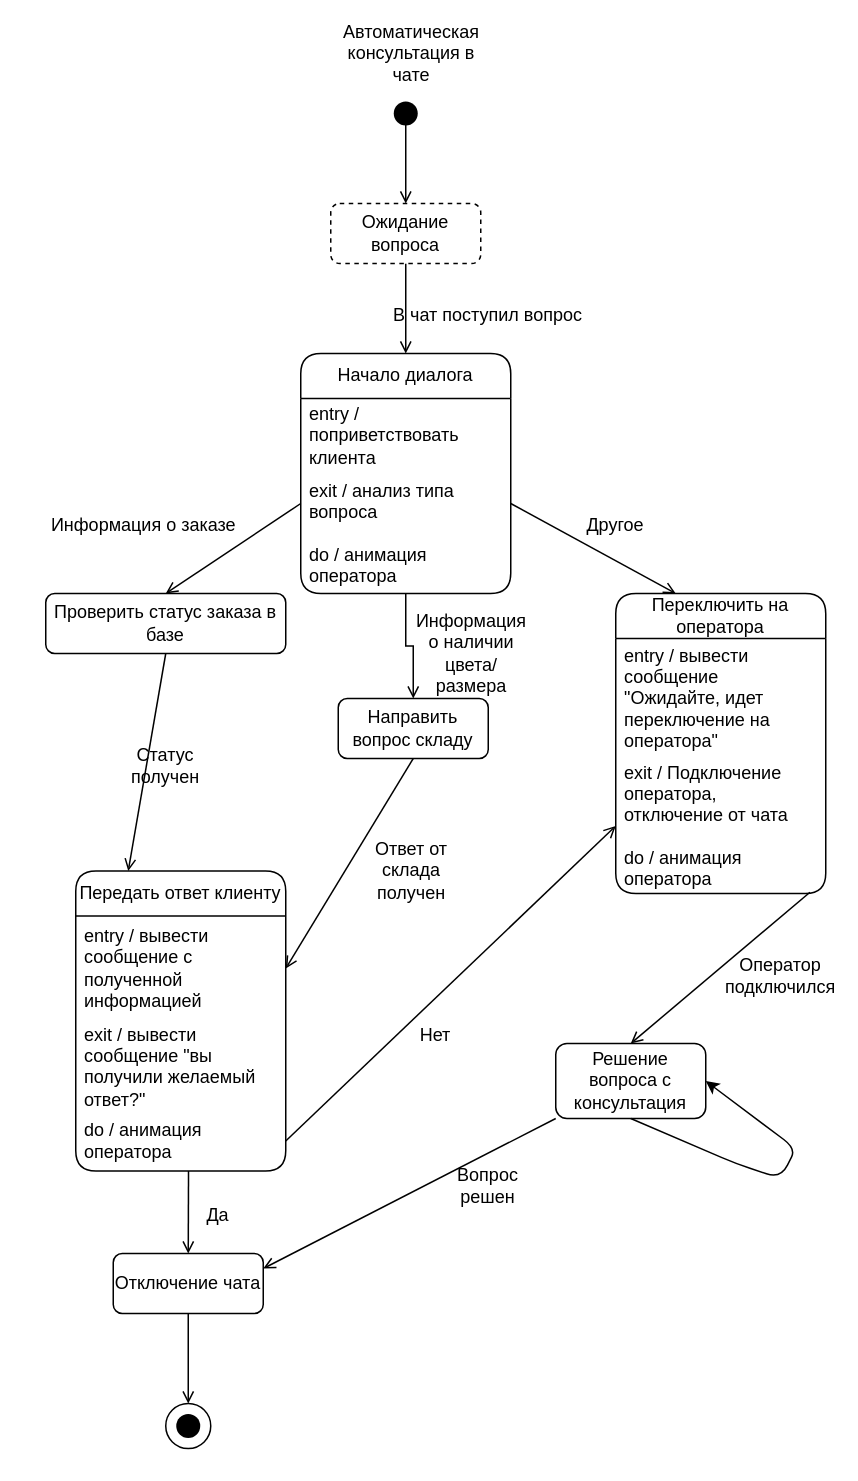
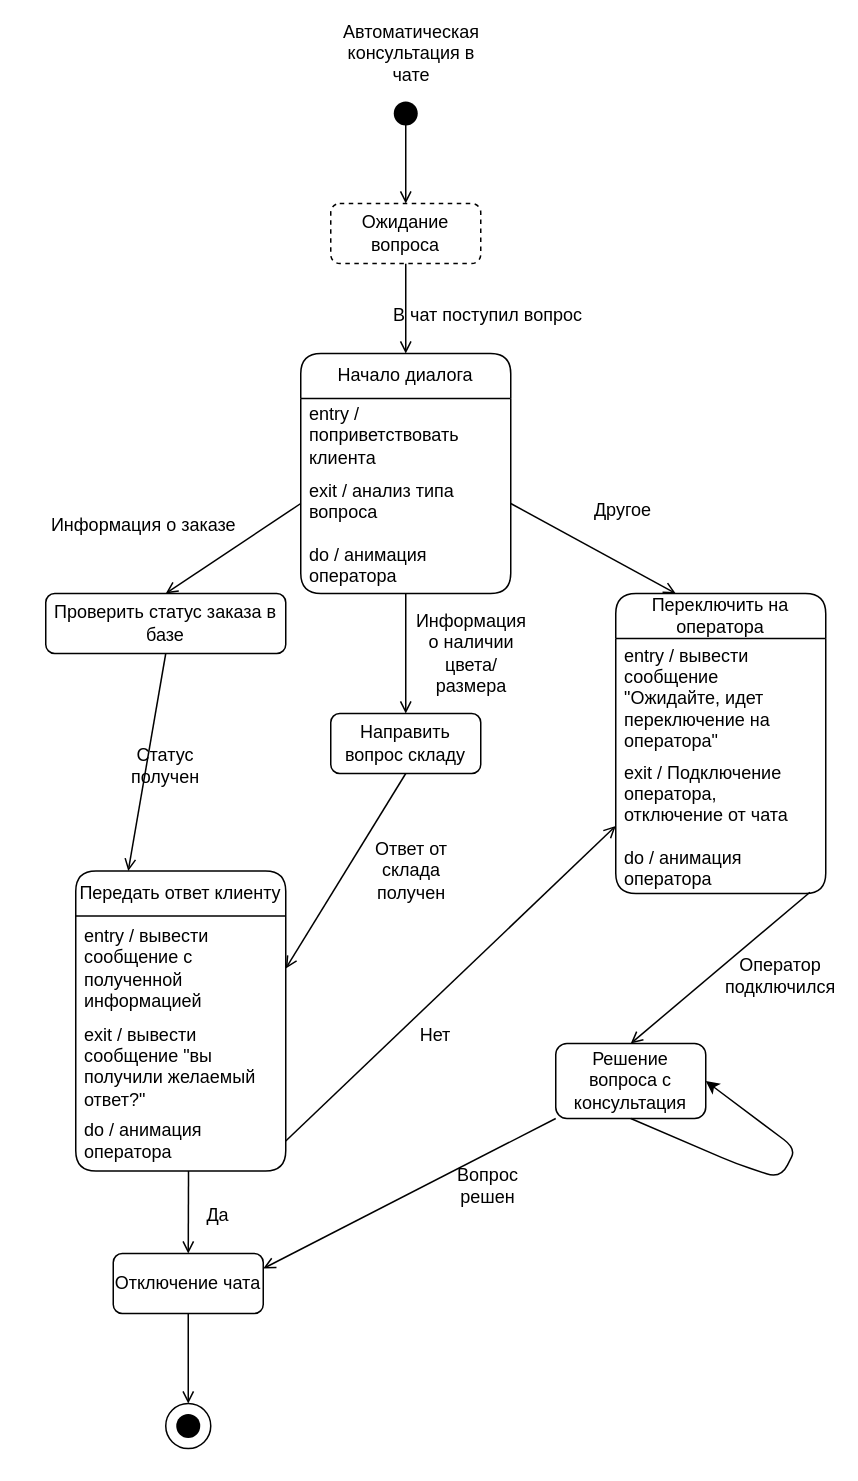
(616, 526) -> (623, 511)
(413, 728) -> (406, 743)
